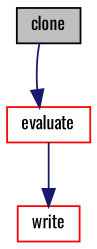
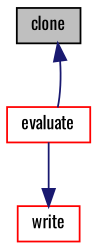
(37, 66) -> (60, 84)
